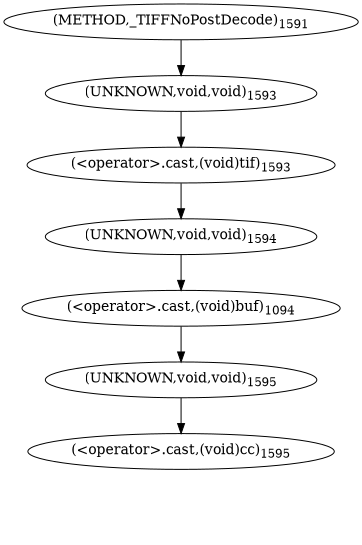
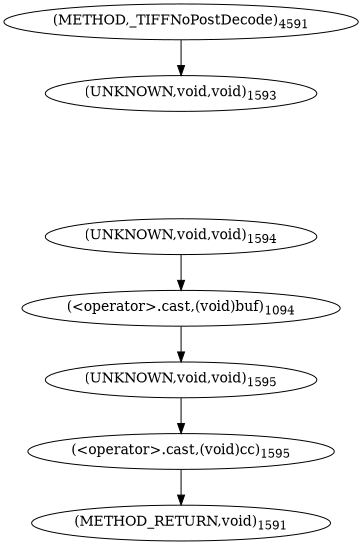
(294, 20) -> (294, 20)
(181, 165) -> none
none -> (181, 523)
